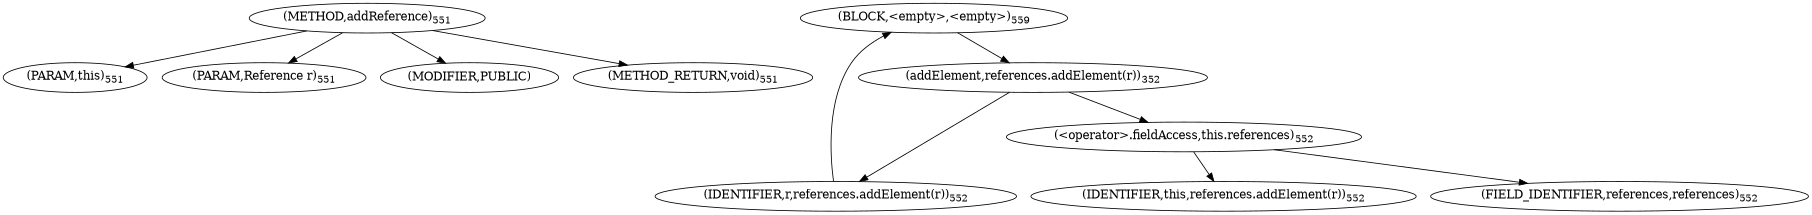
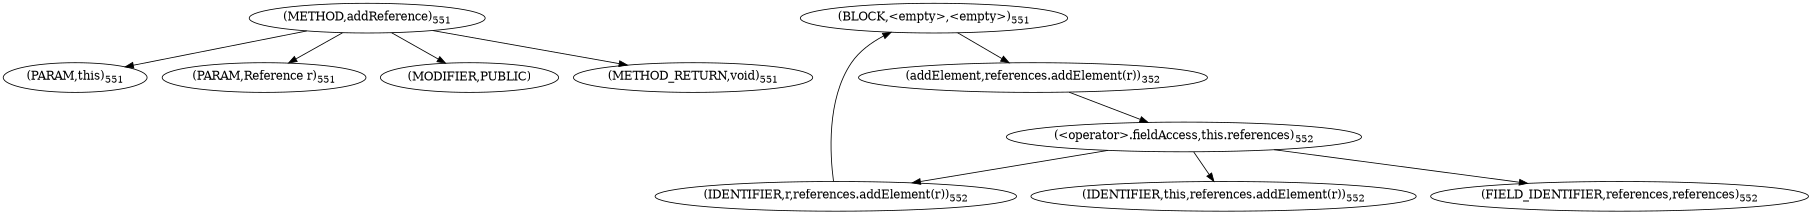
(1021, 17) -> (1021, 17)
(938, 135) -> (1014, 166)
